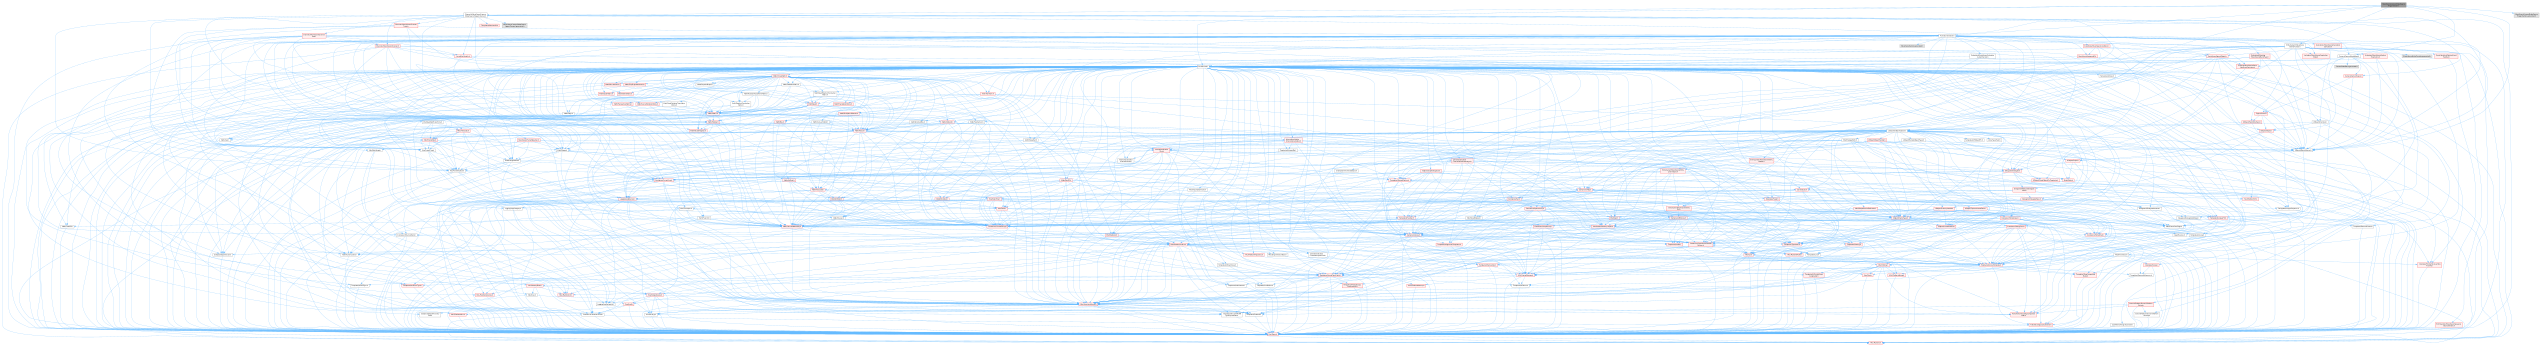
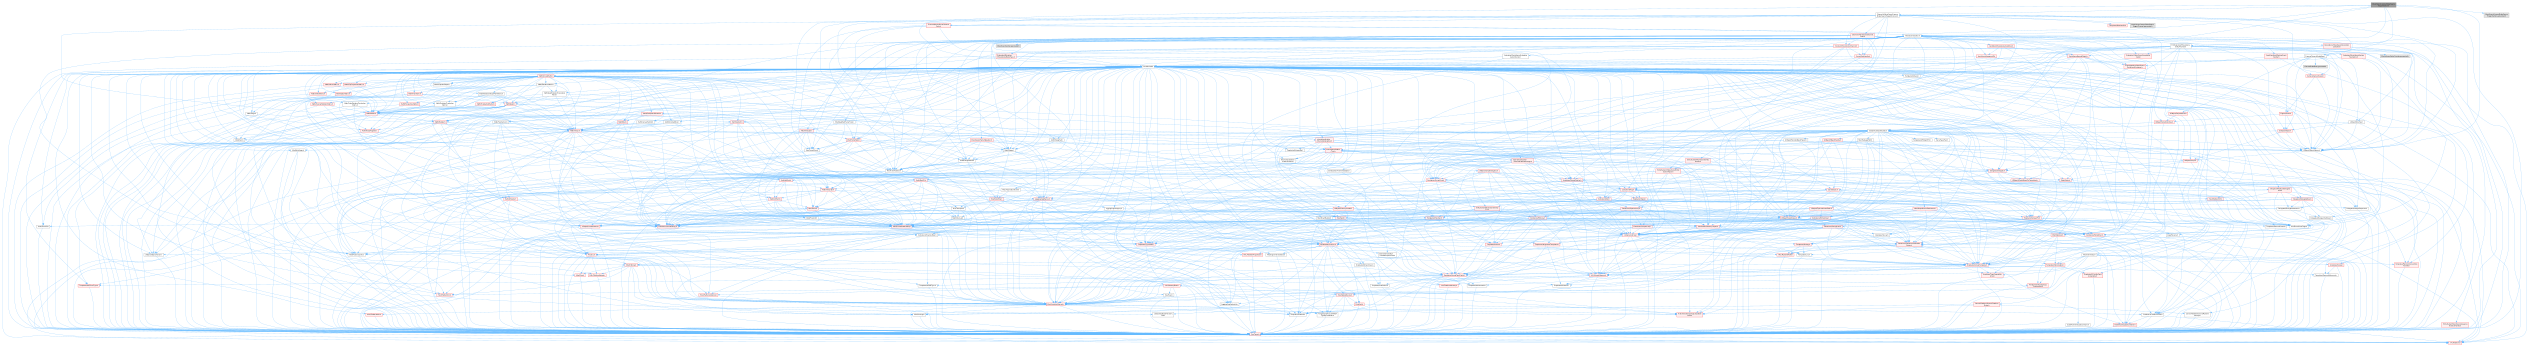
none -> (2178, 114)
